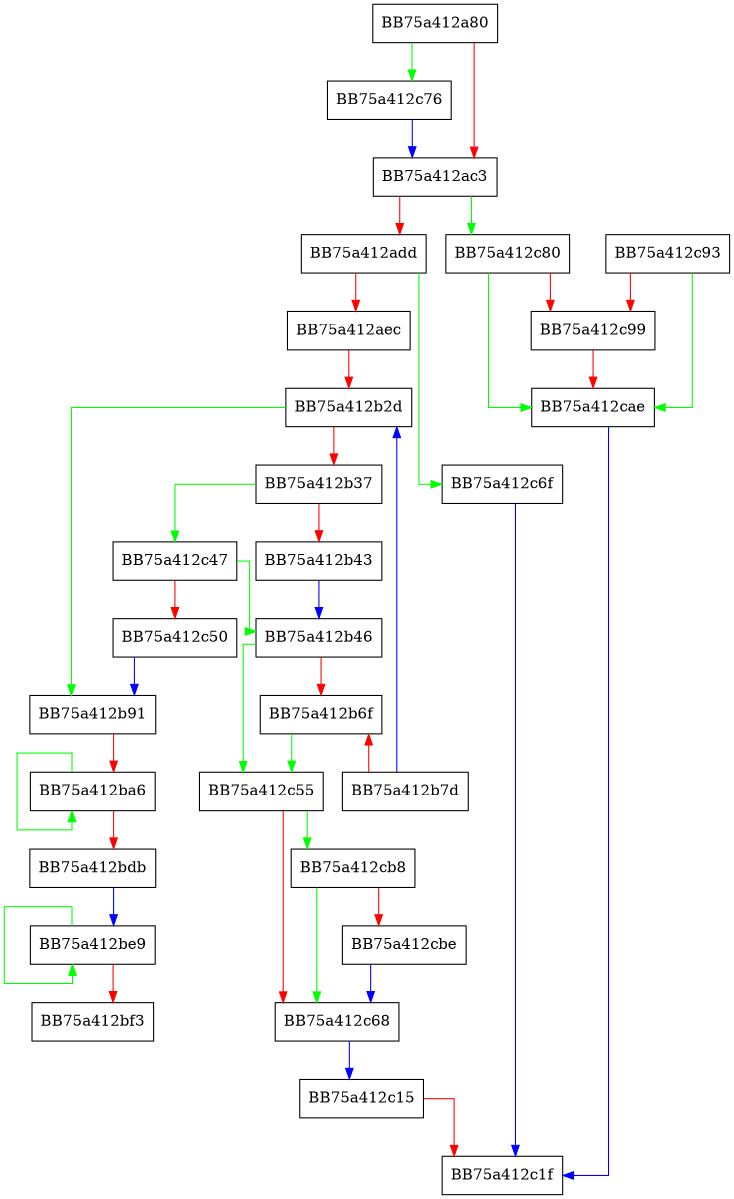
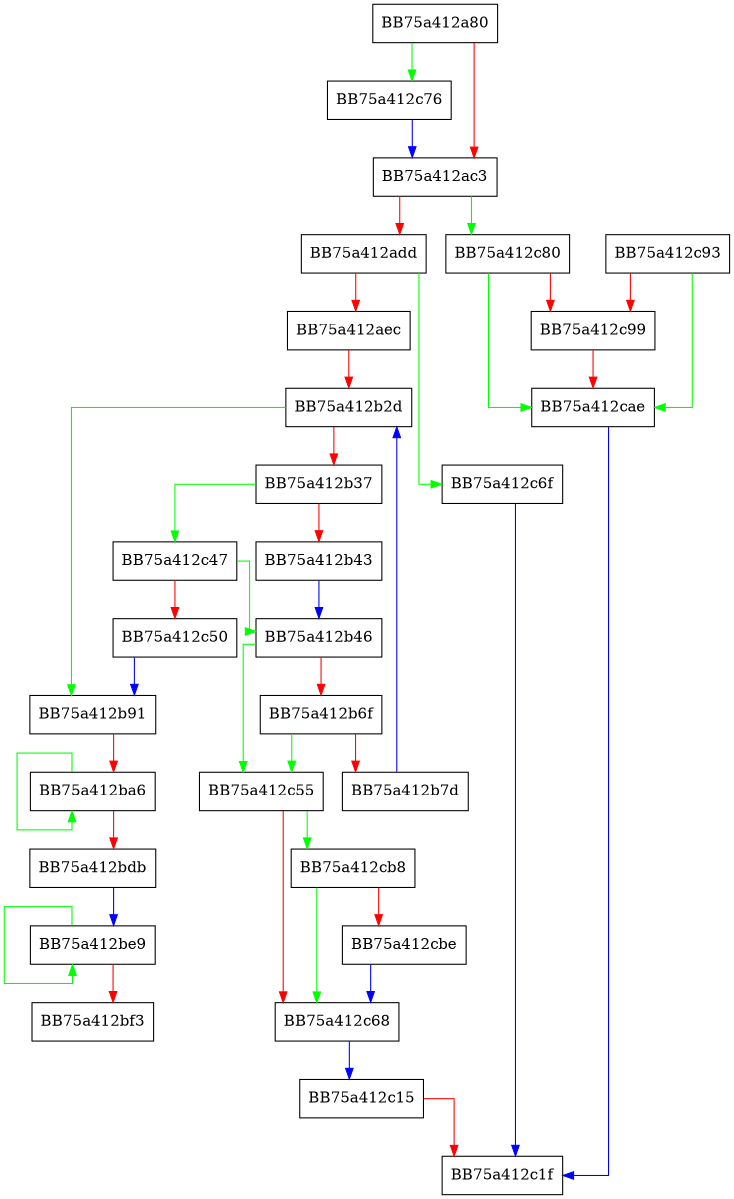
(369, 759) -> (356, 748)
